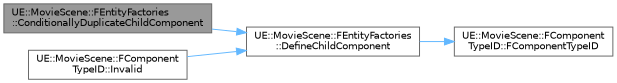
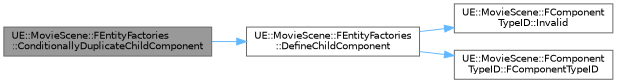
(212, 54) -> (432, 30)
